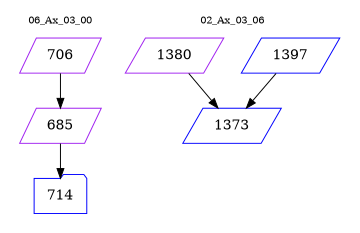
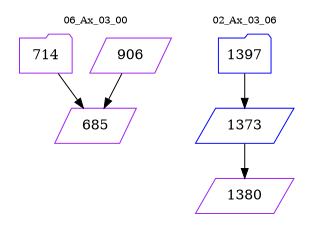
(60, 56) -> (131, 56)
(291, 56) -> (245, 56)
(200, 87) -> (245, 156)
(60, 156) -> (68, 87)
(60, 196) -> (46, 56)
